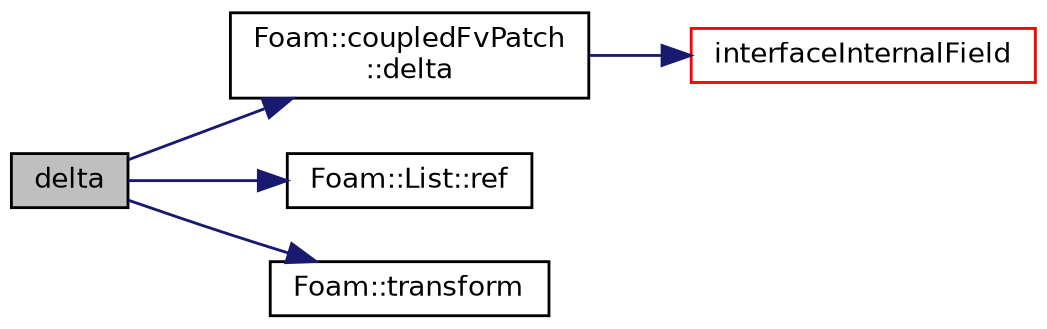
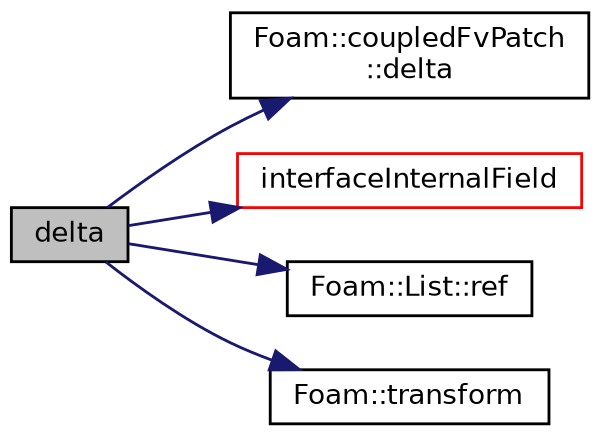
(626, 55) -> (169, 219)
